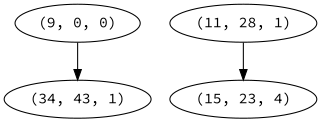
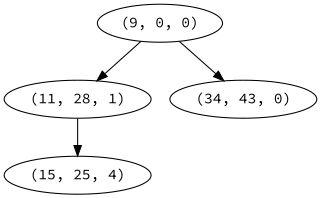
none -> (123, 57)
(78, 99) -> (243, 99)
(243, 99) -> (78, 175)
